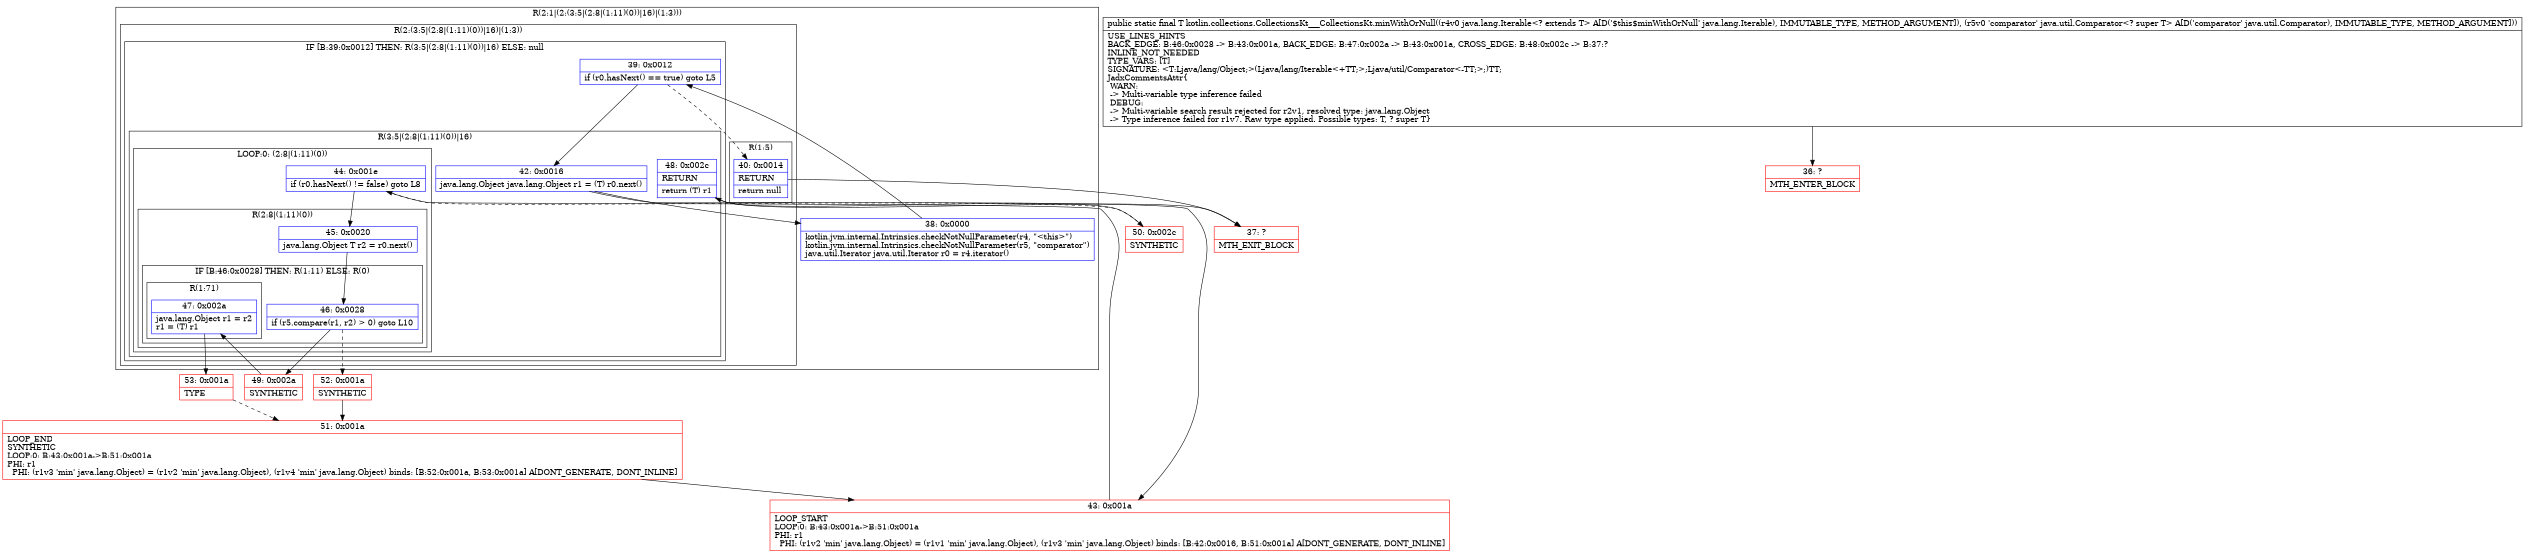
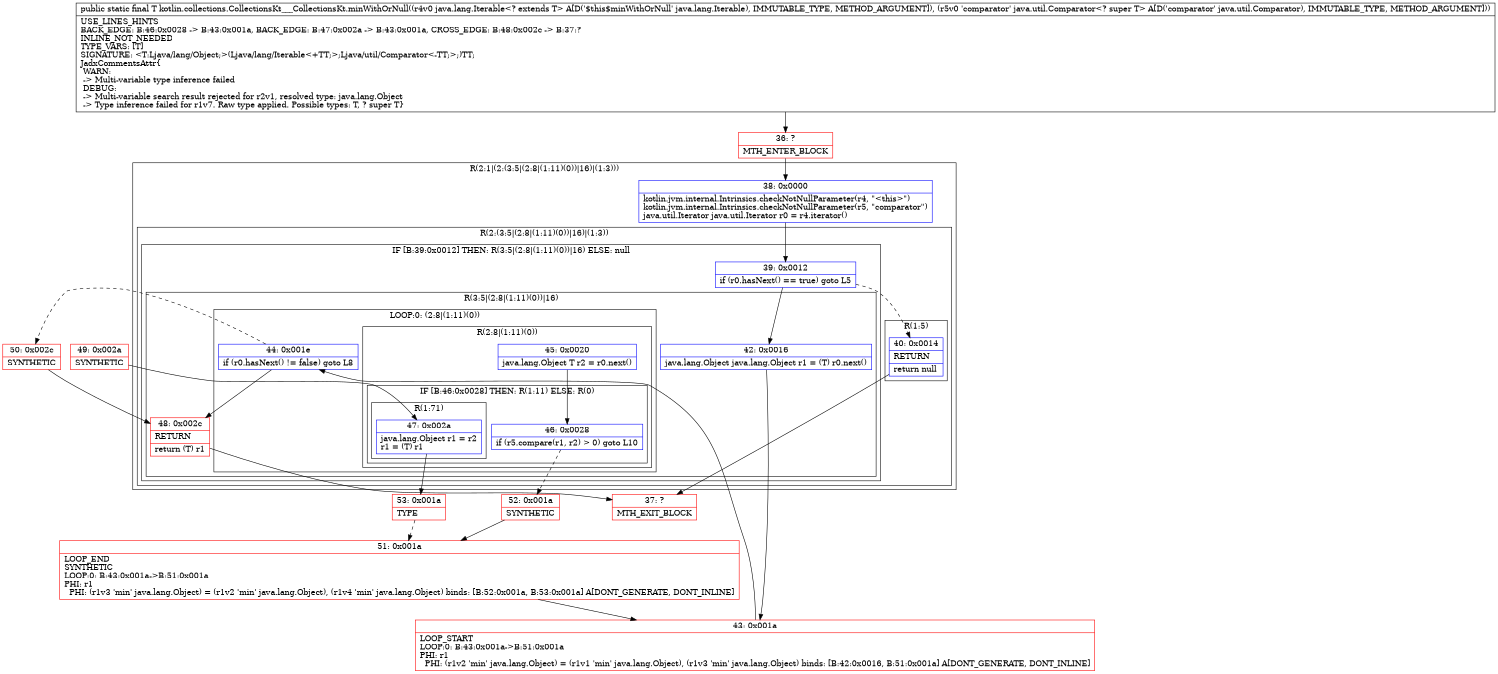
(687, 179) -> (180, 437)
(352, 205) -> (241, 392)
(695, 209) -> (786, 166)
(310, 350) -> none
